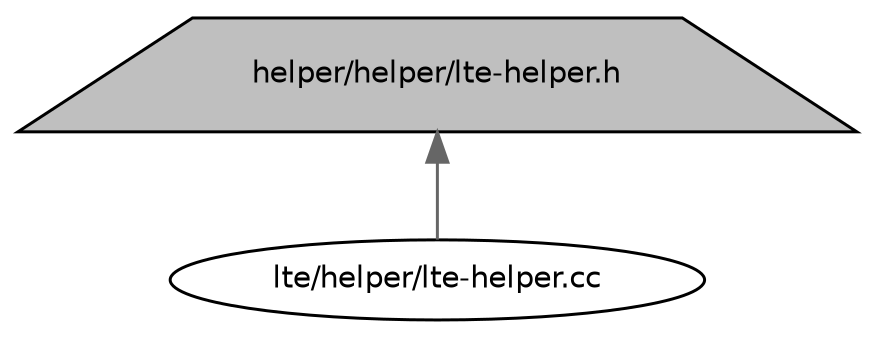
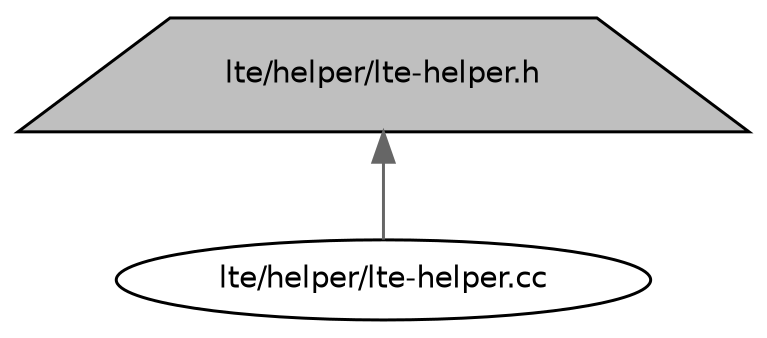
(437, 75) -> (383, 75)
